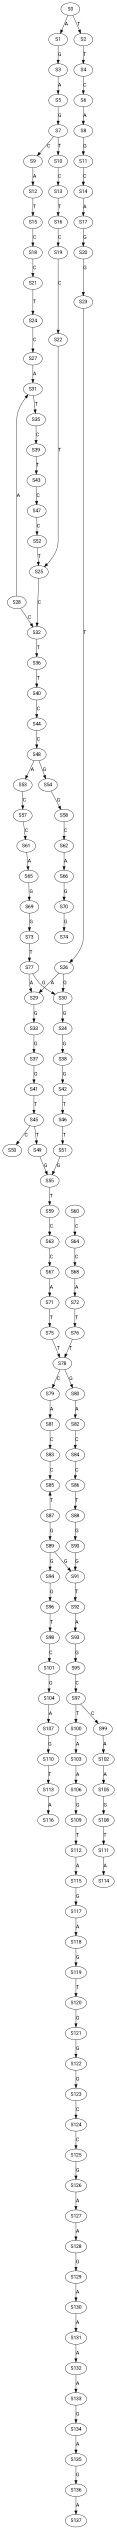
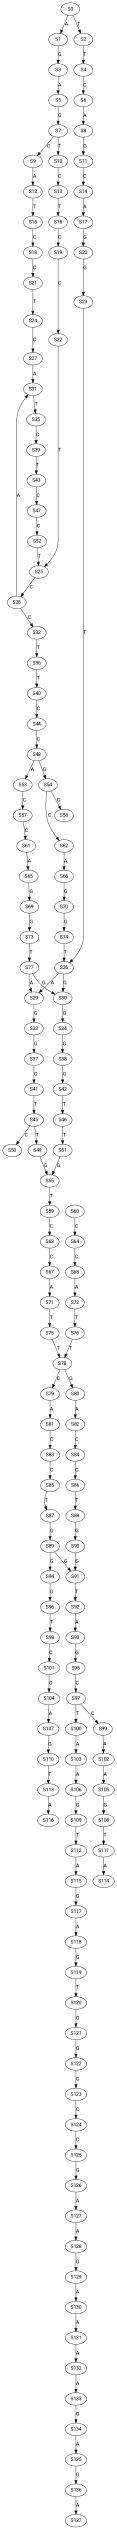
(38, 601) -> (29, 586)
(64, 829) -> (47, 816)
none -> (64, 951)
(50, 1502) -> (45, 1499)
